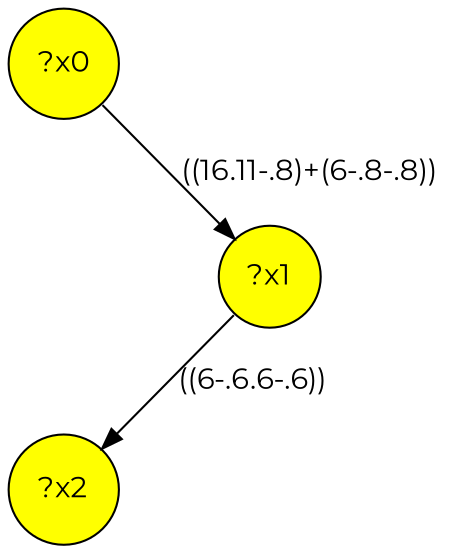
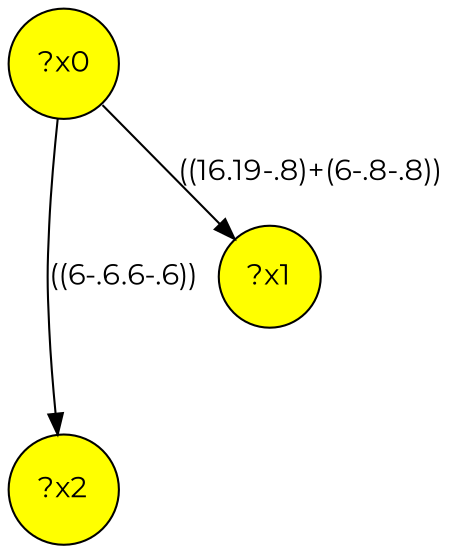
(310, 172) -> (310, 172)
(175, 374) -> (48, 266)
